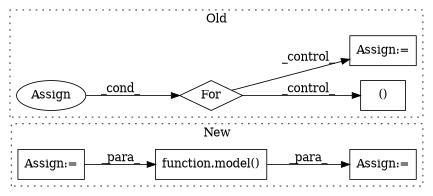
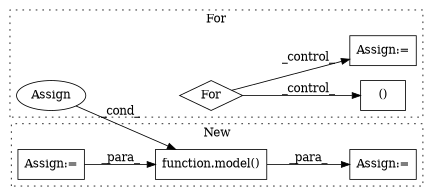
(216, 20) -> (216, 20)
(129, 96) -> (129, 129)
